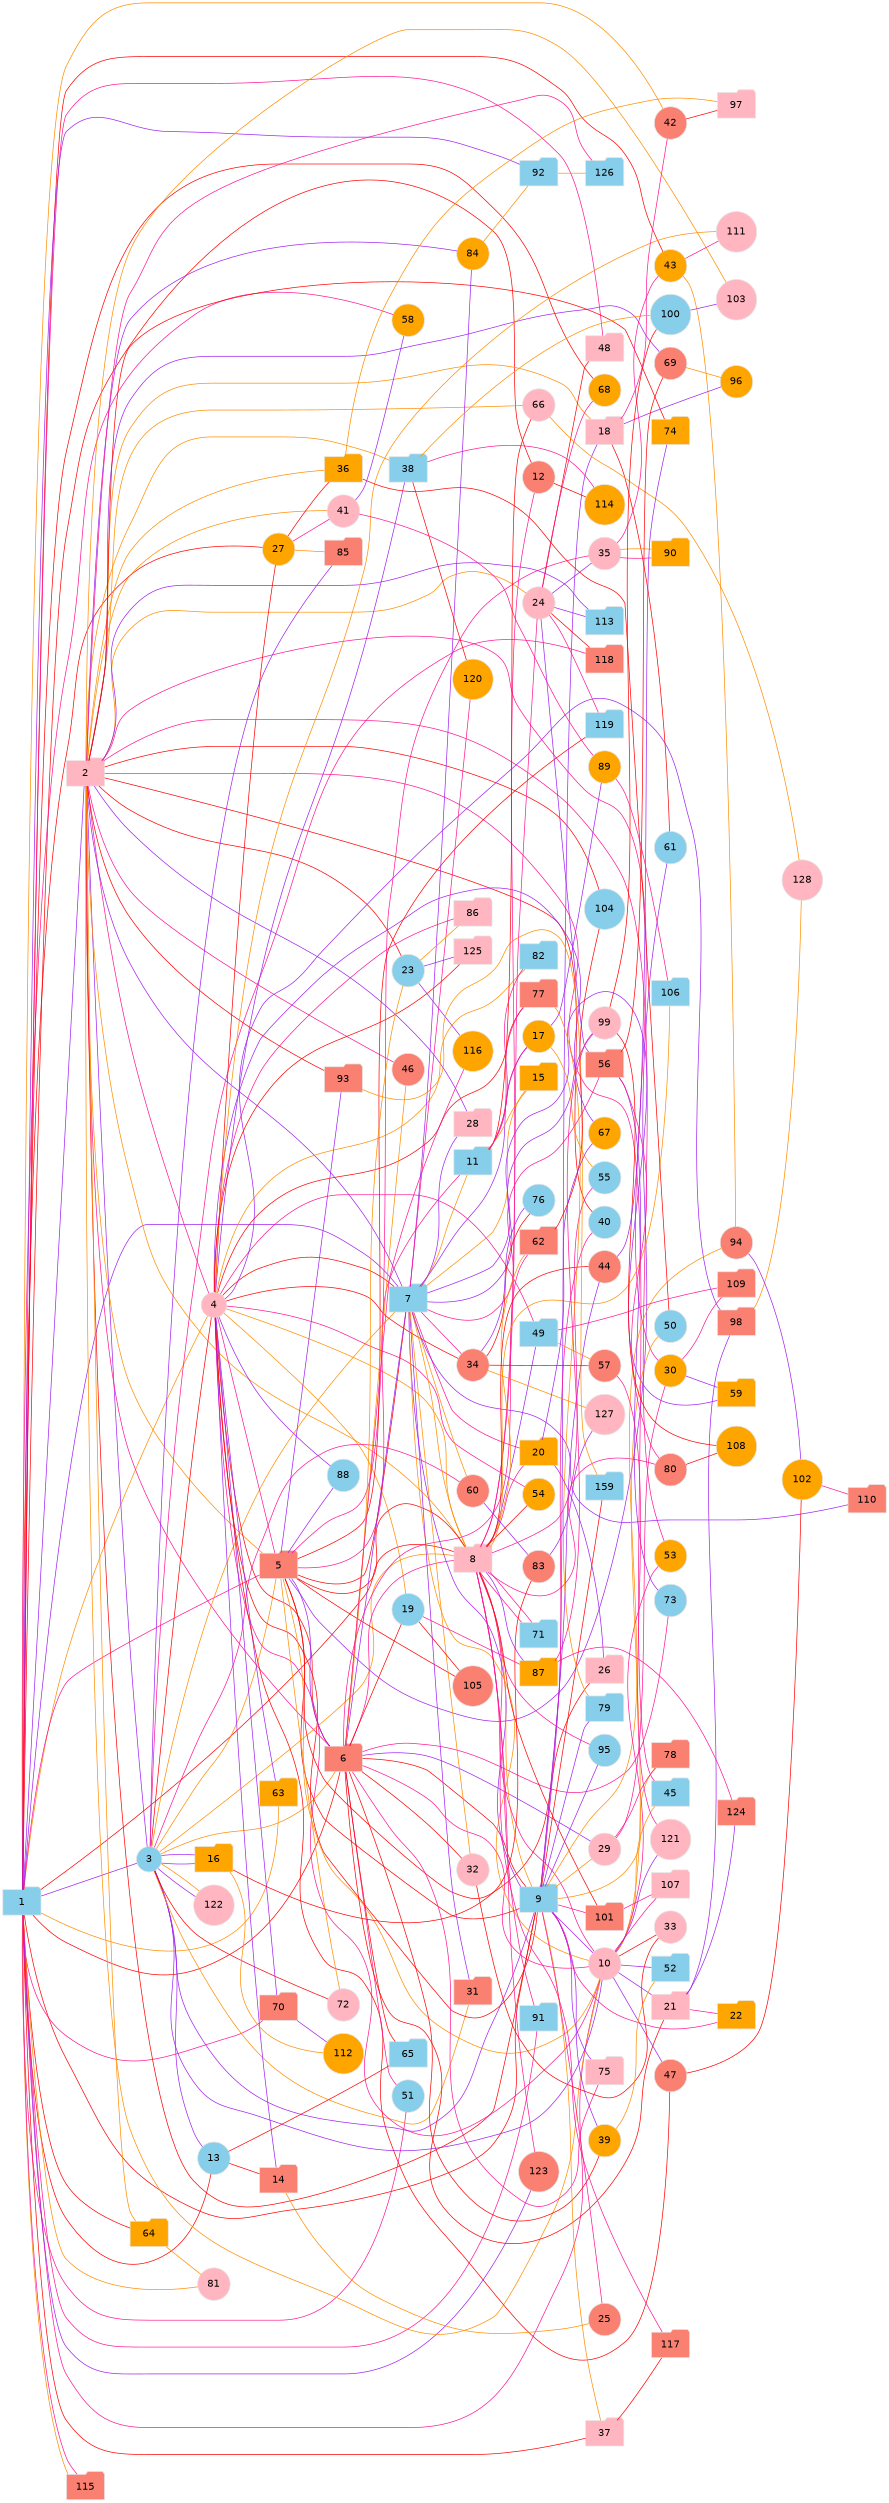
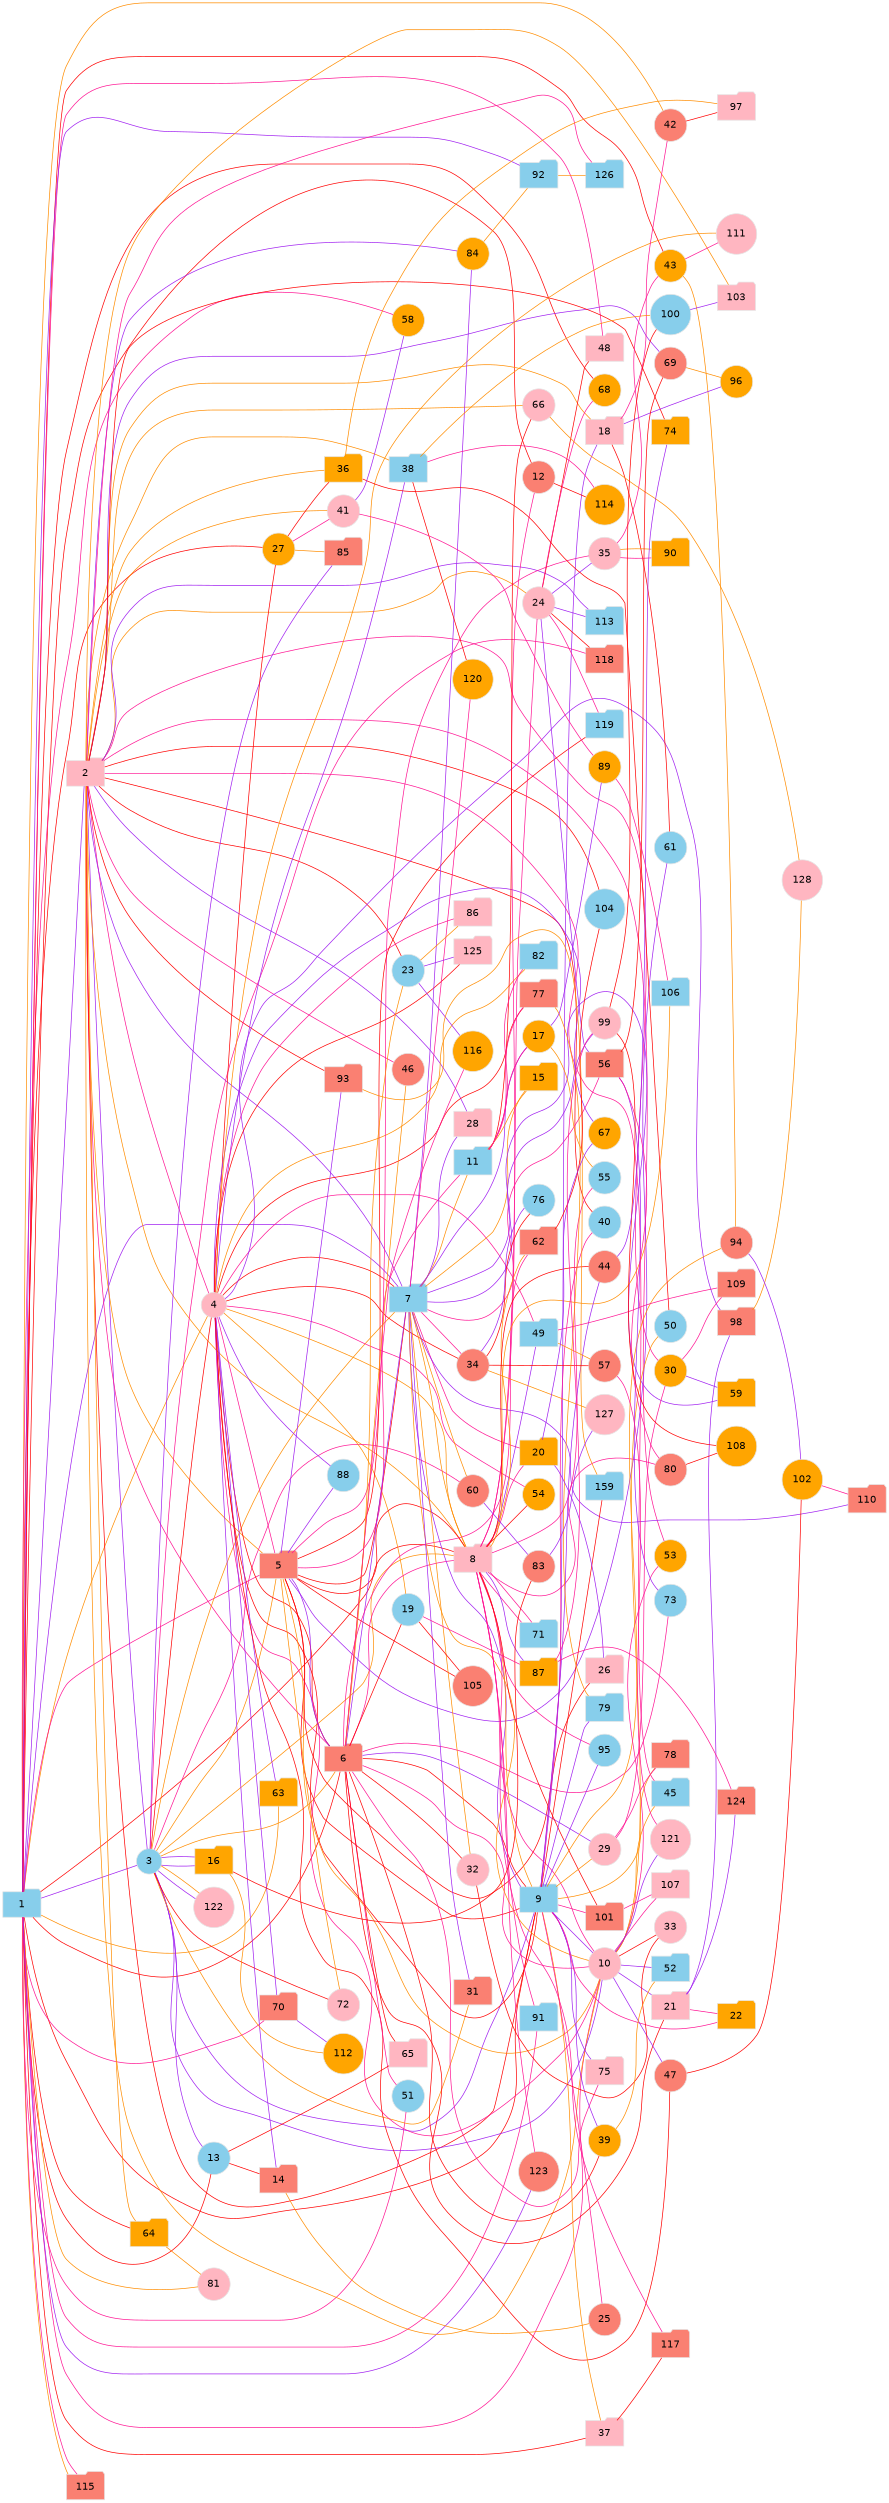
(736, 300) -> (736, 298)
(408, 2054) -> (408, 2054)
